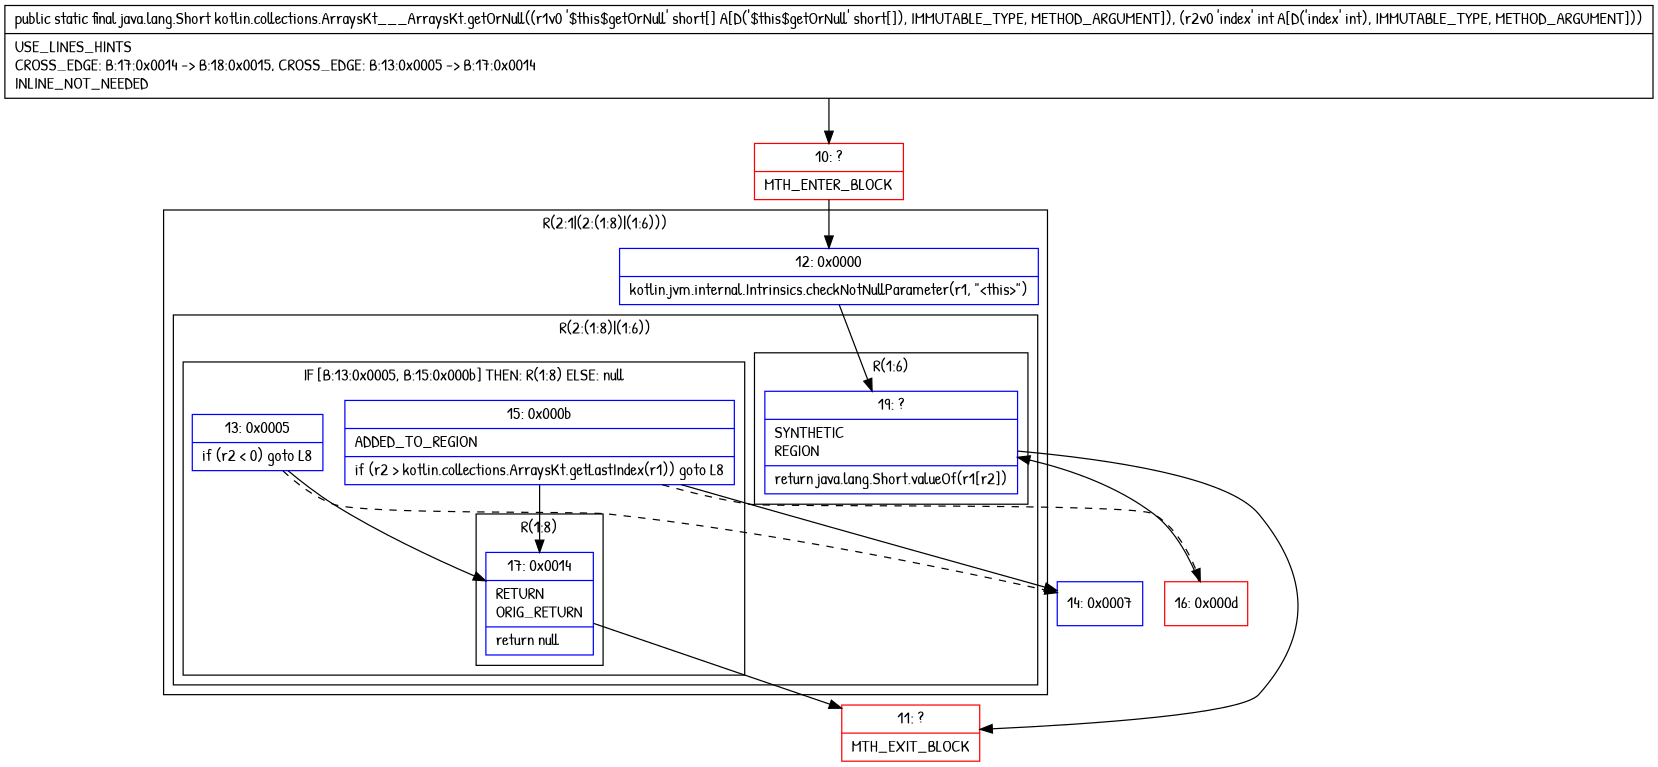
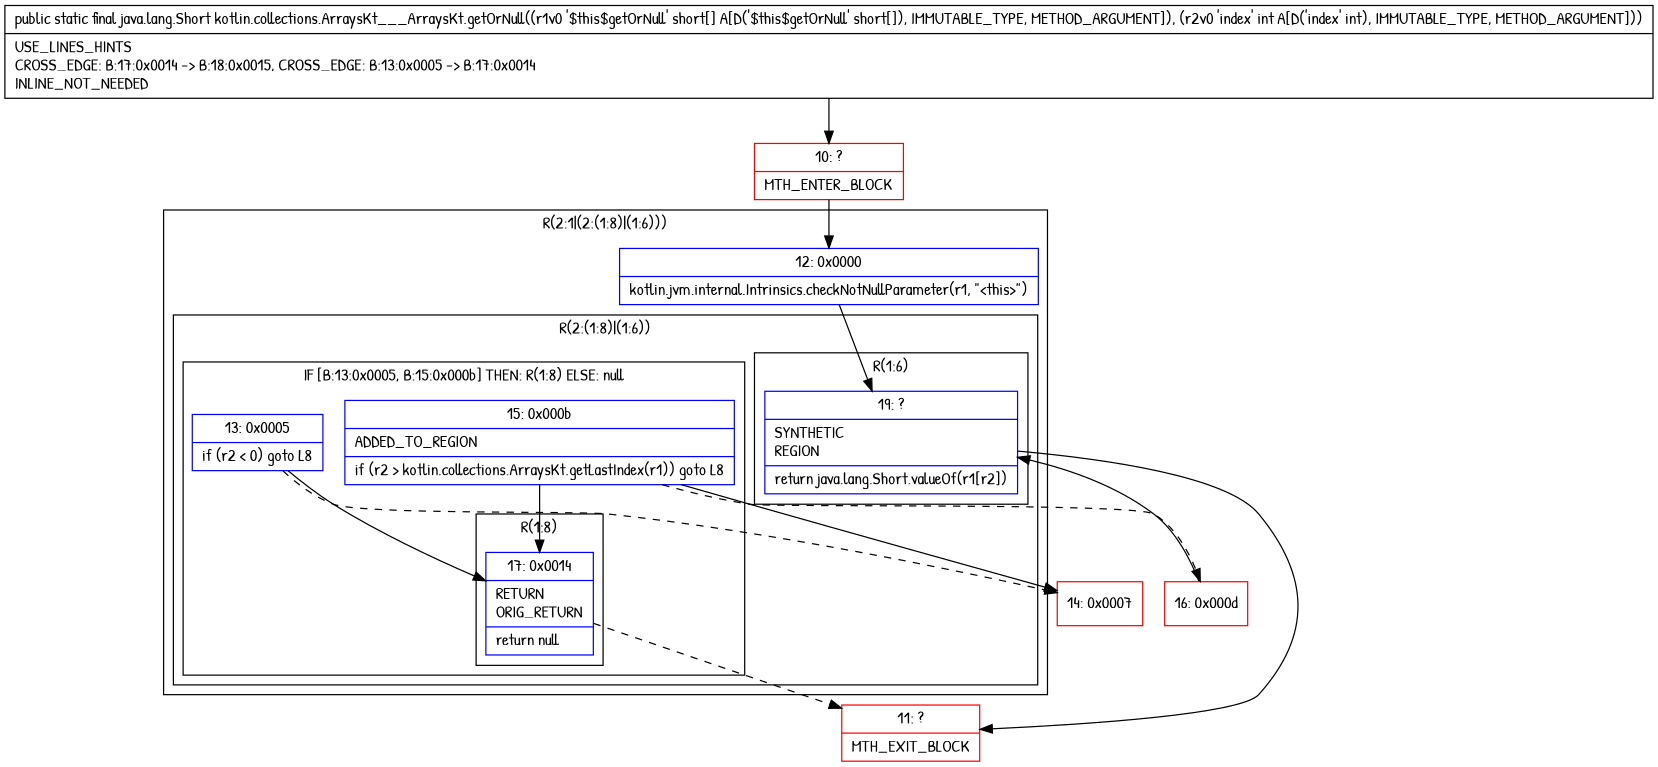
(1100, 604) -> (1100, 604)
(712, 664) -> (712, 664)
